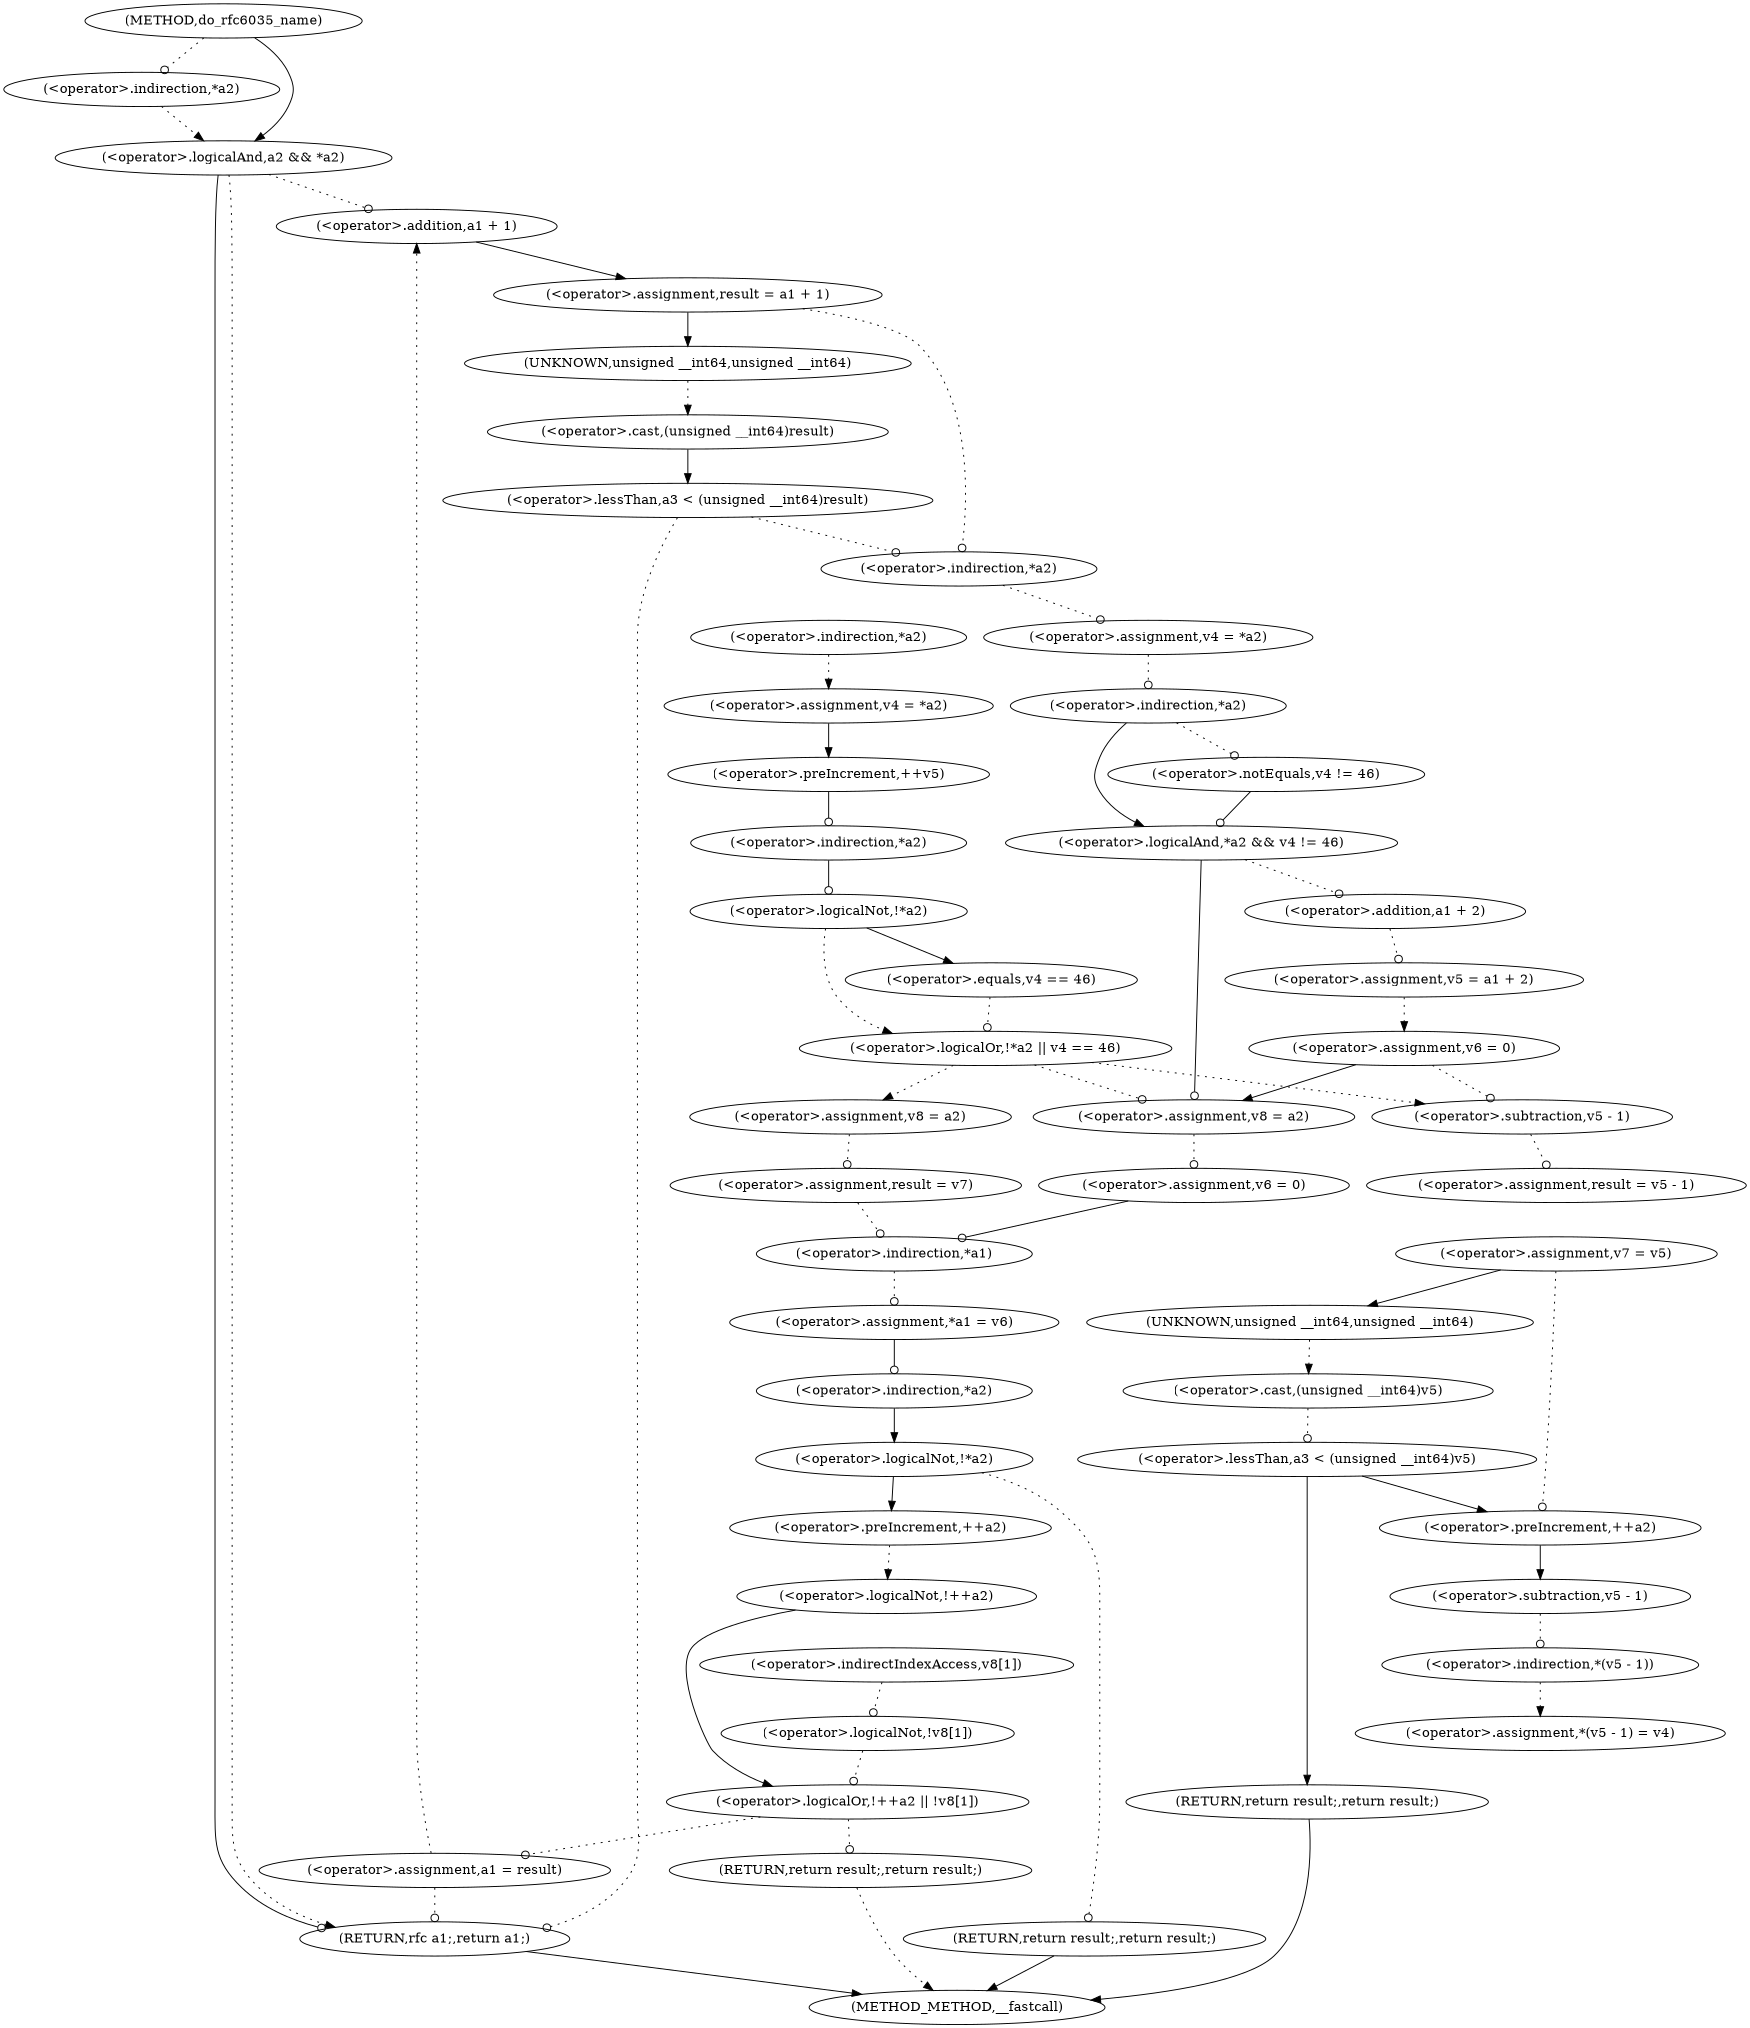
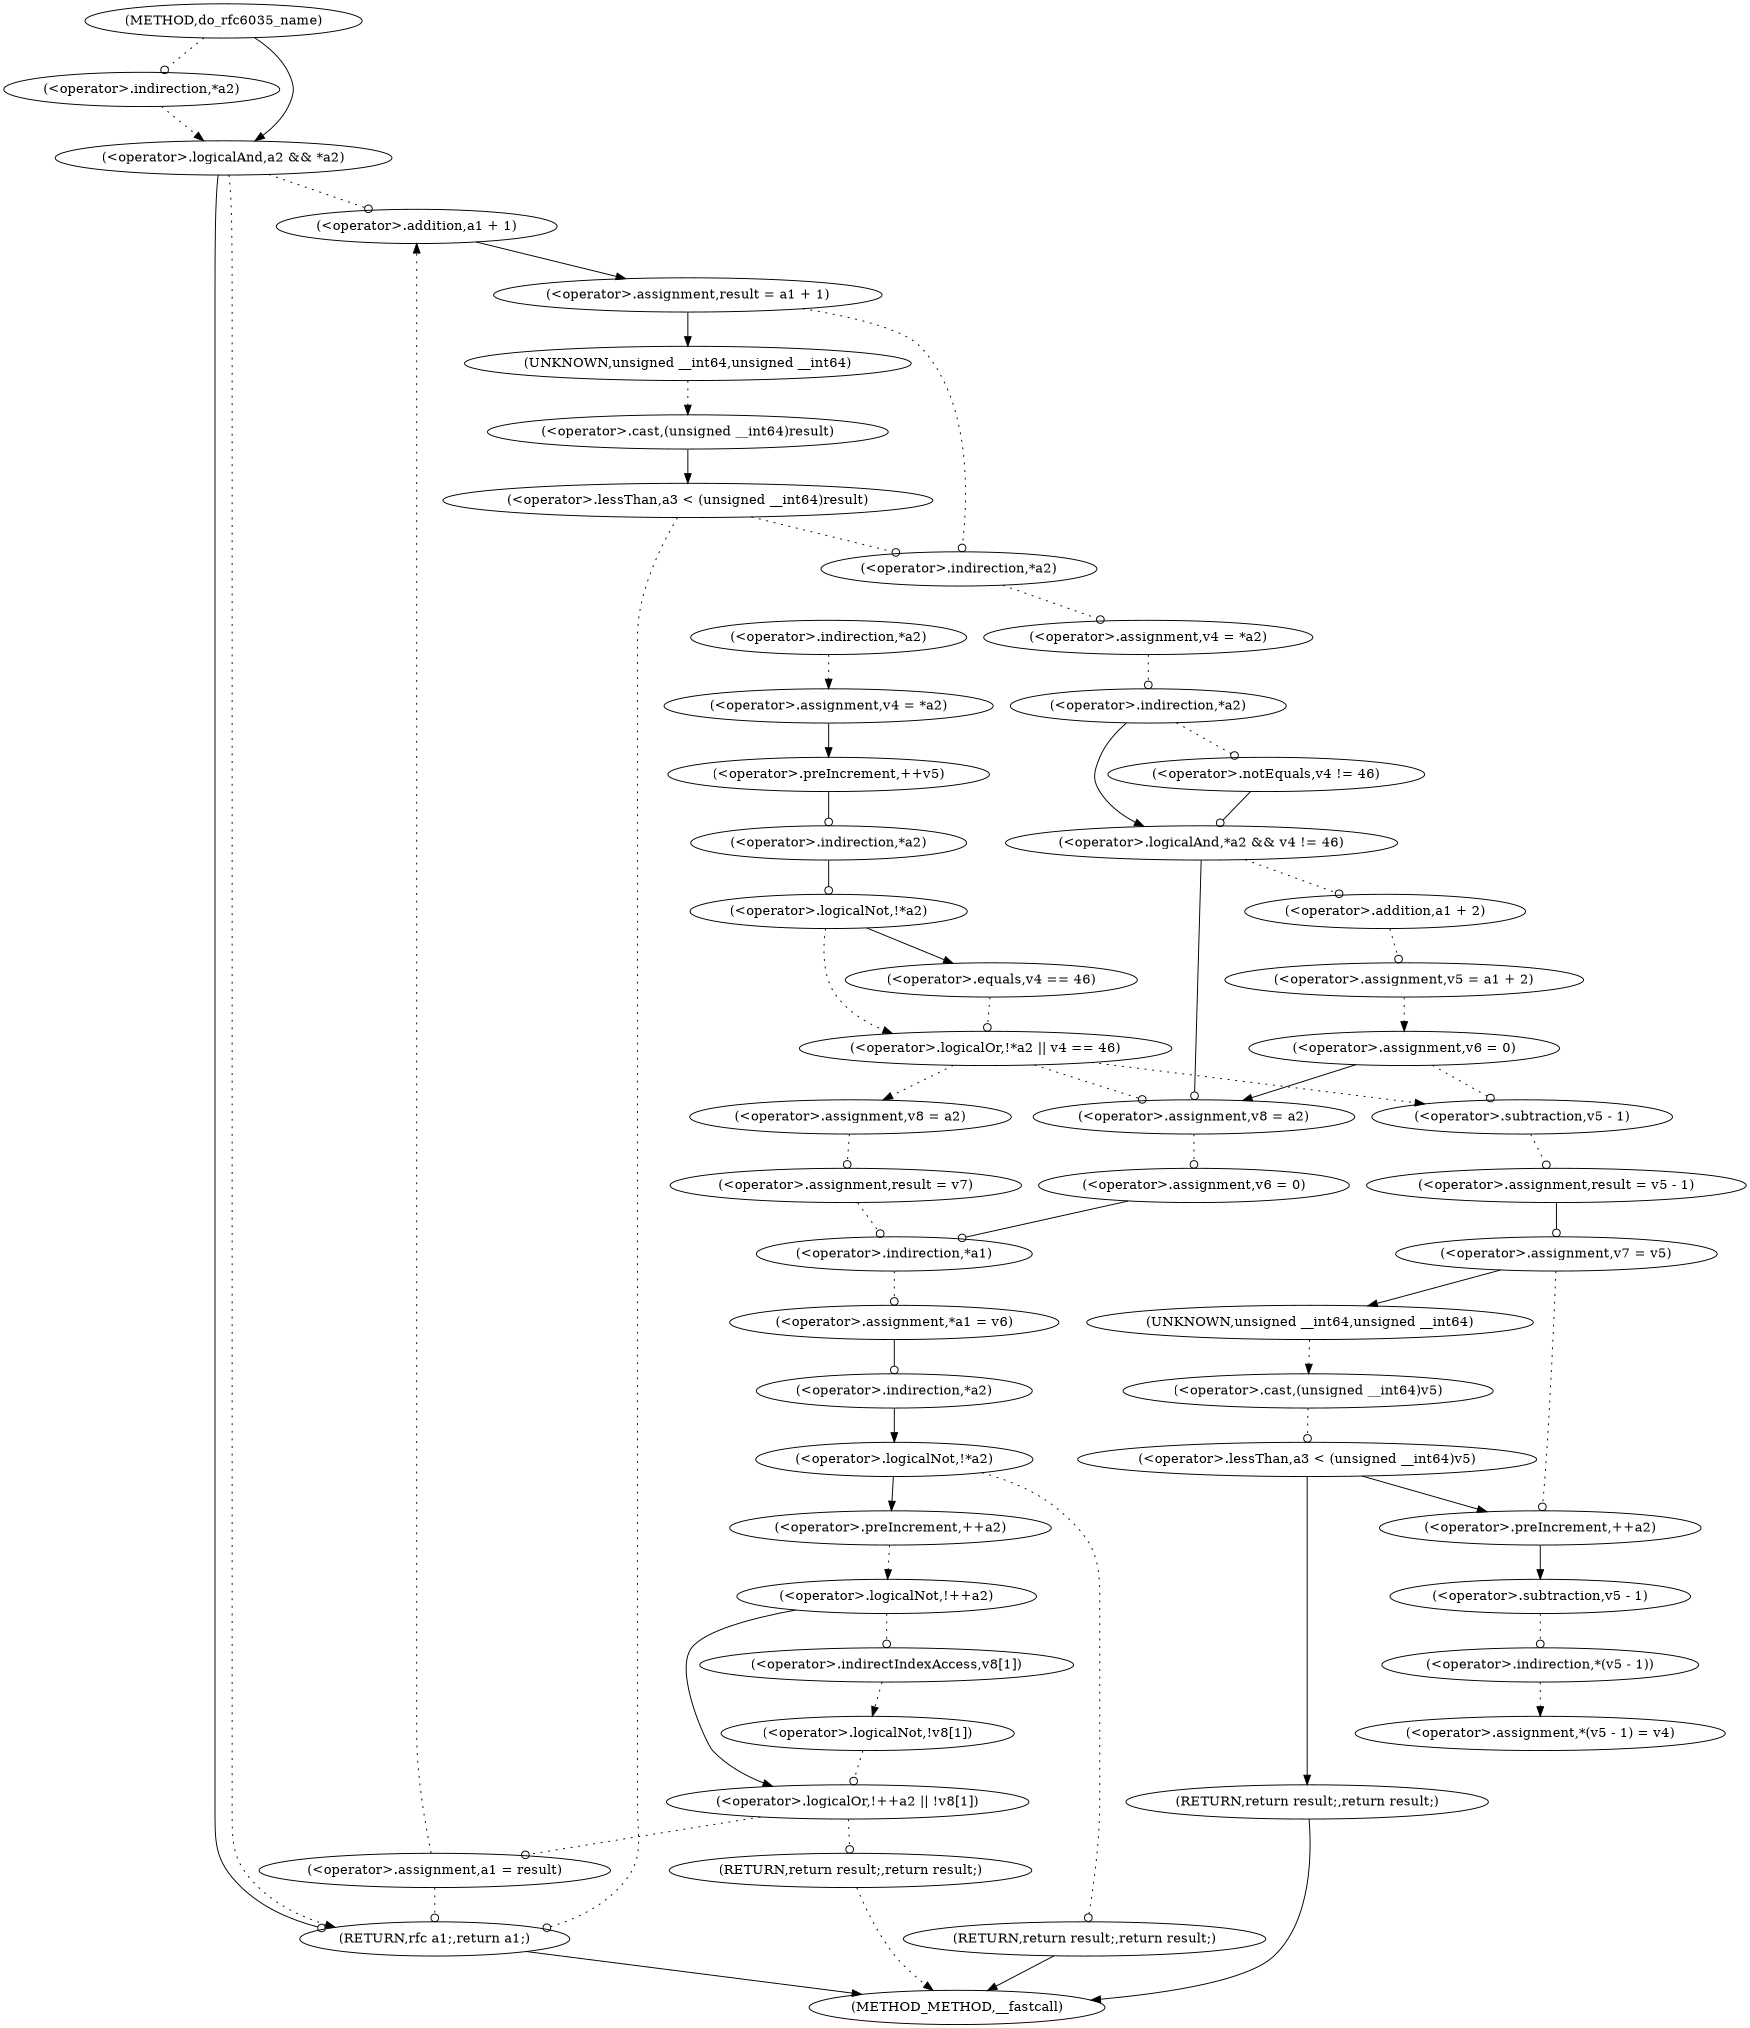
none -> (1556, 1216)
none -> (887, 1627)
(878, 1696) -> (878, 1696)
